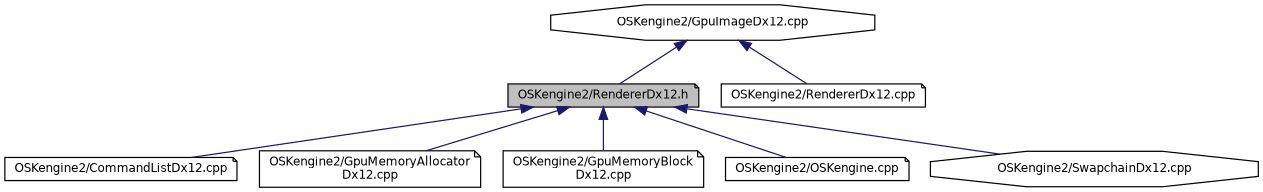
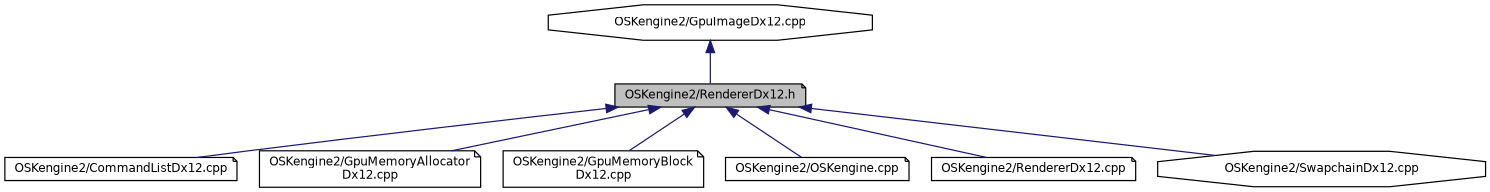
(778, 65) -> (878, 134)
